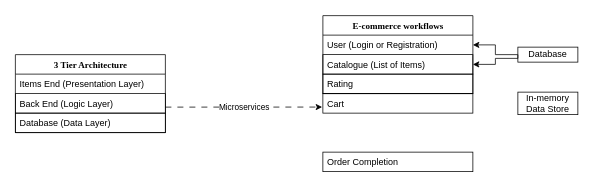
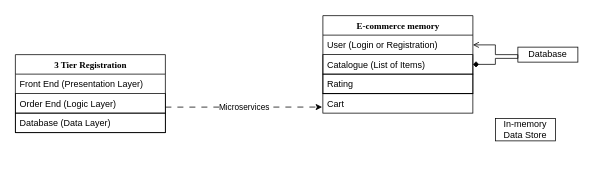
(398, 26) -> (398, 26)
(479, 45) -> (478, 45)
(479, 64) -> (480, 64)
(91, 65) -> (91, 65)
(91, 85) -> (91, 85)
(548, 103) -> (525, 129)
(71, 104) -> (73, 104)
(398, 162) -> none
